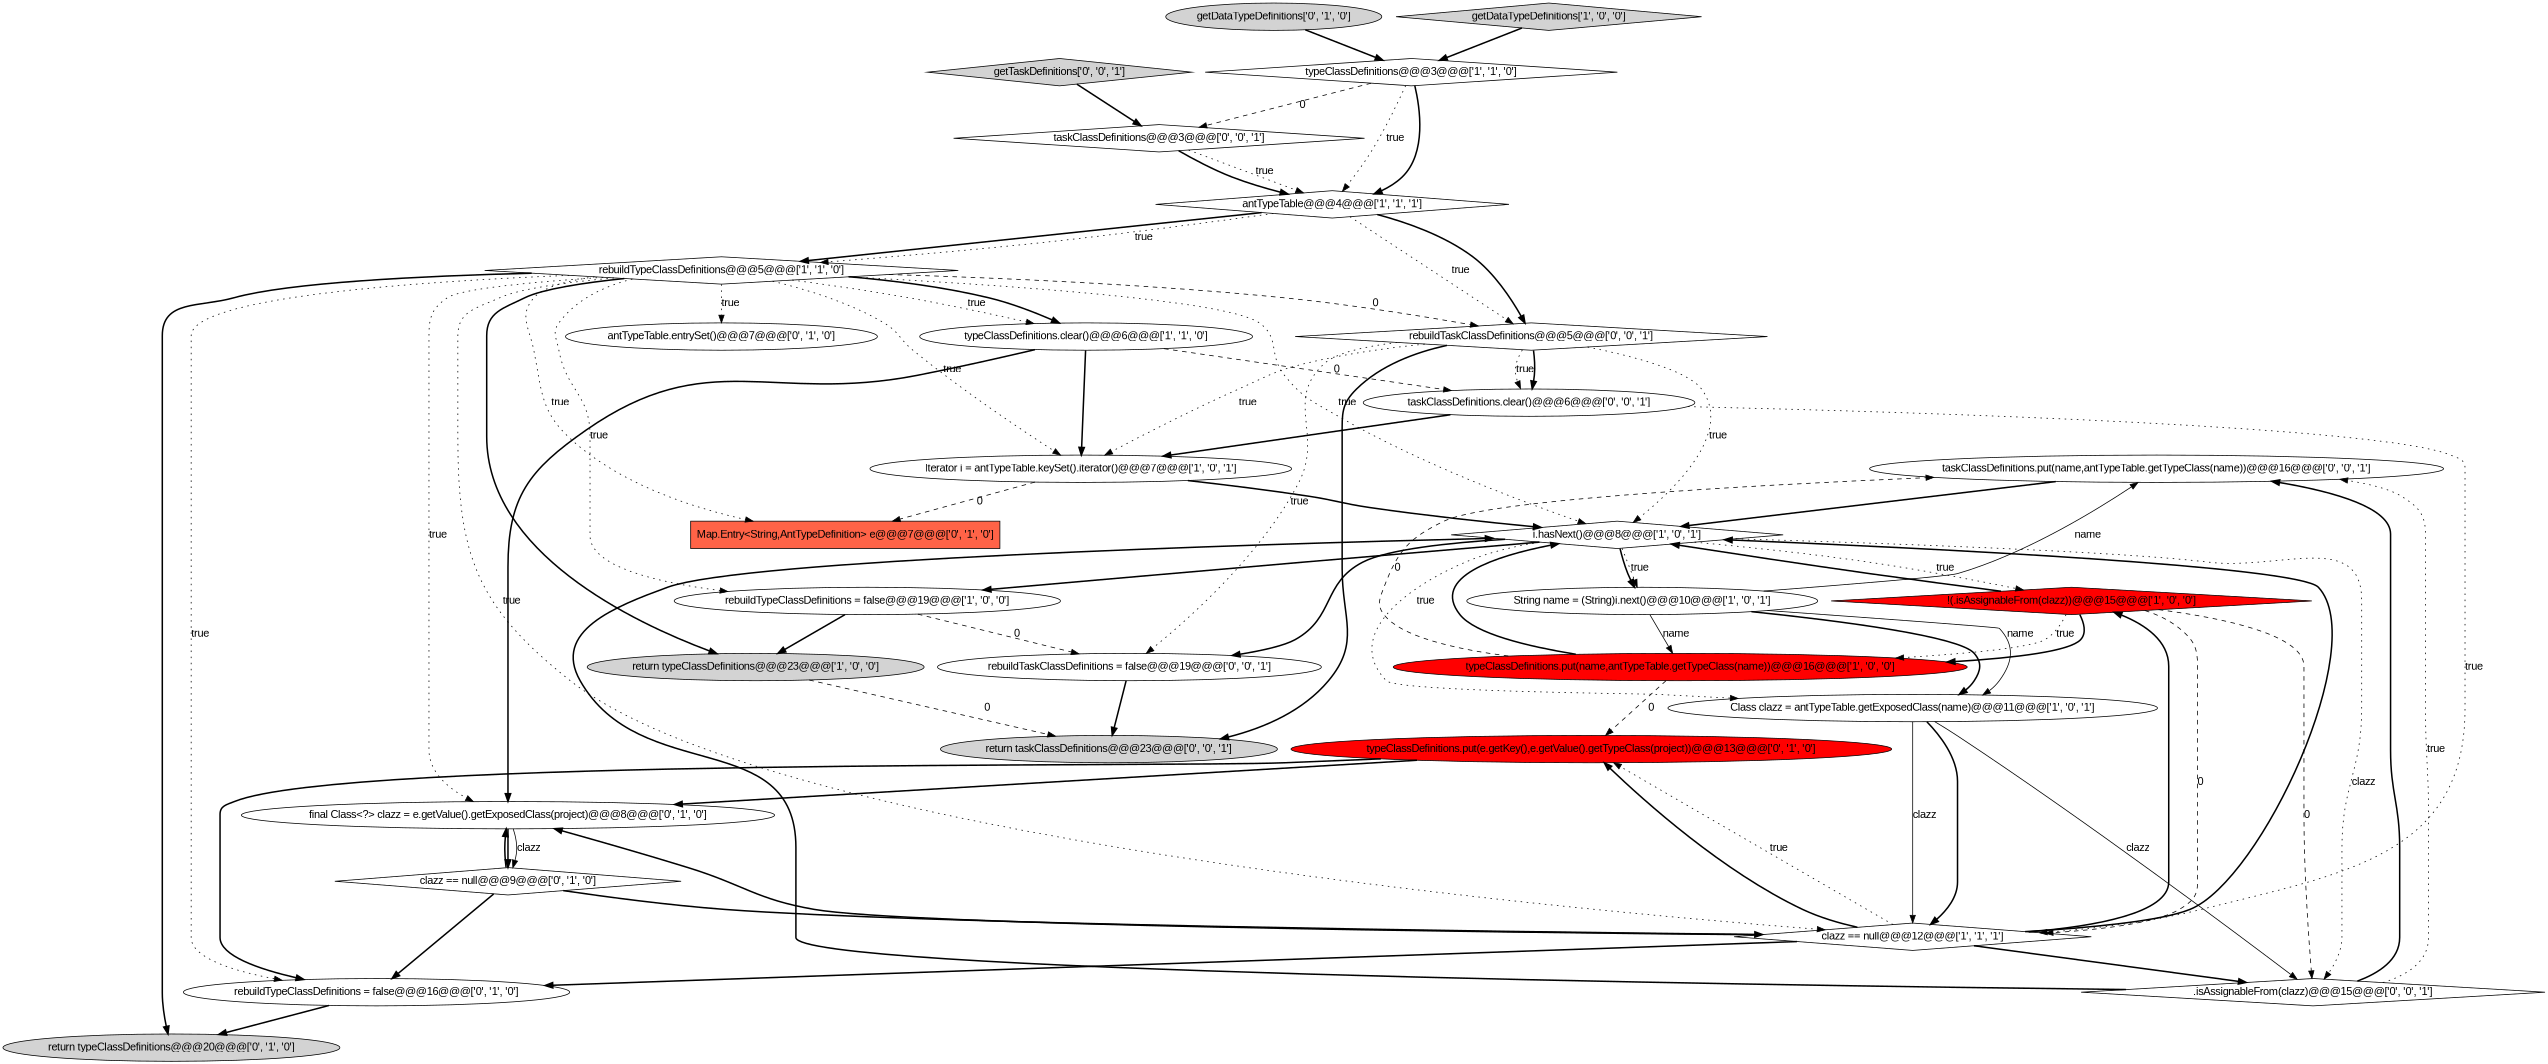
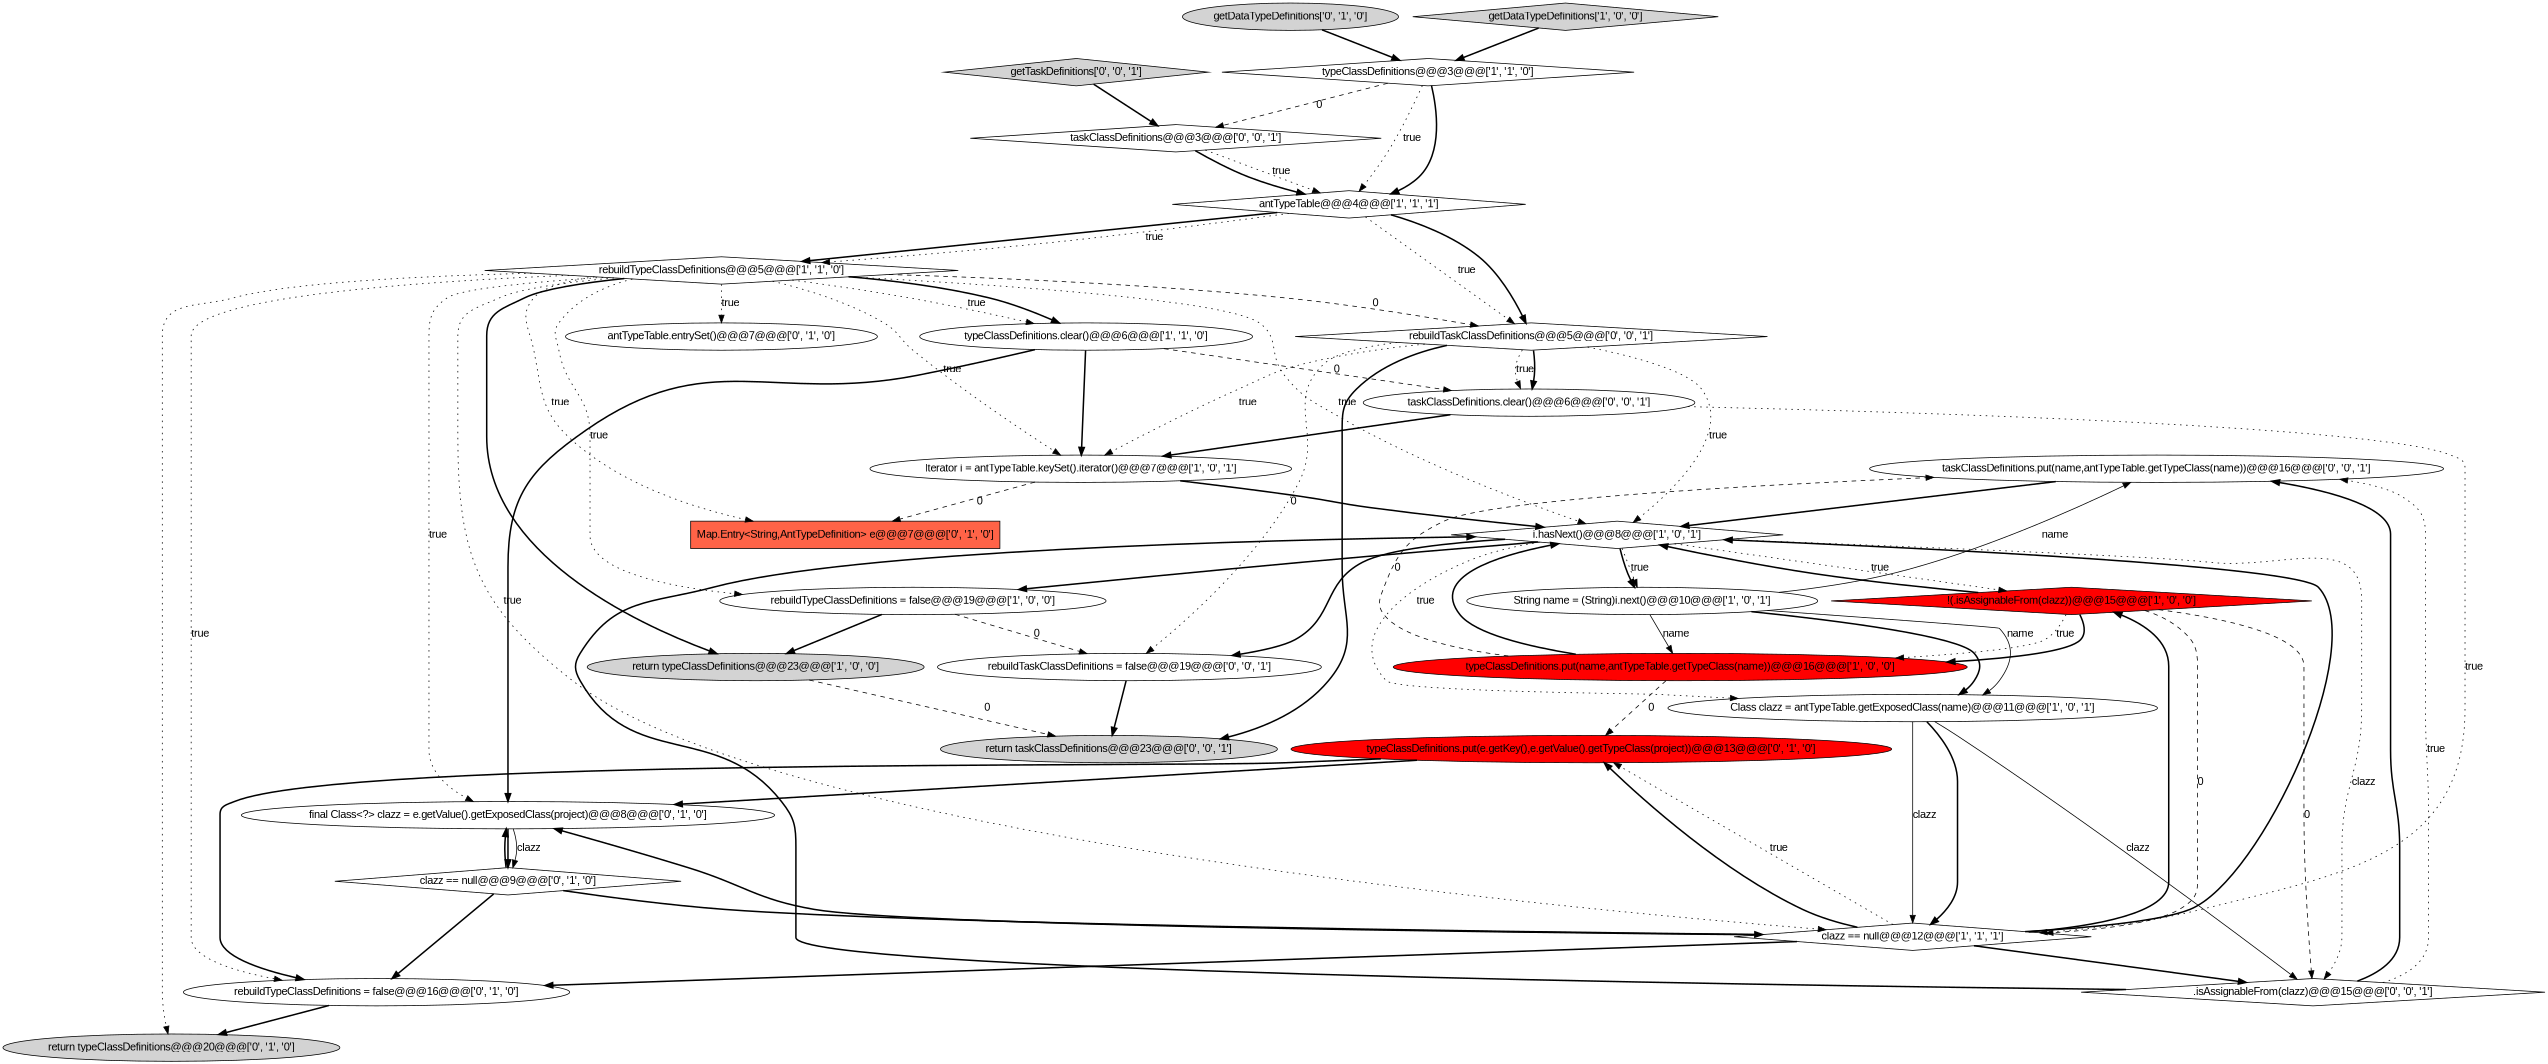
(162, 487) -> (162, 487)
(1300, 502) -> (1294, 502)
